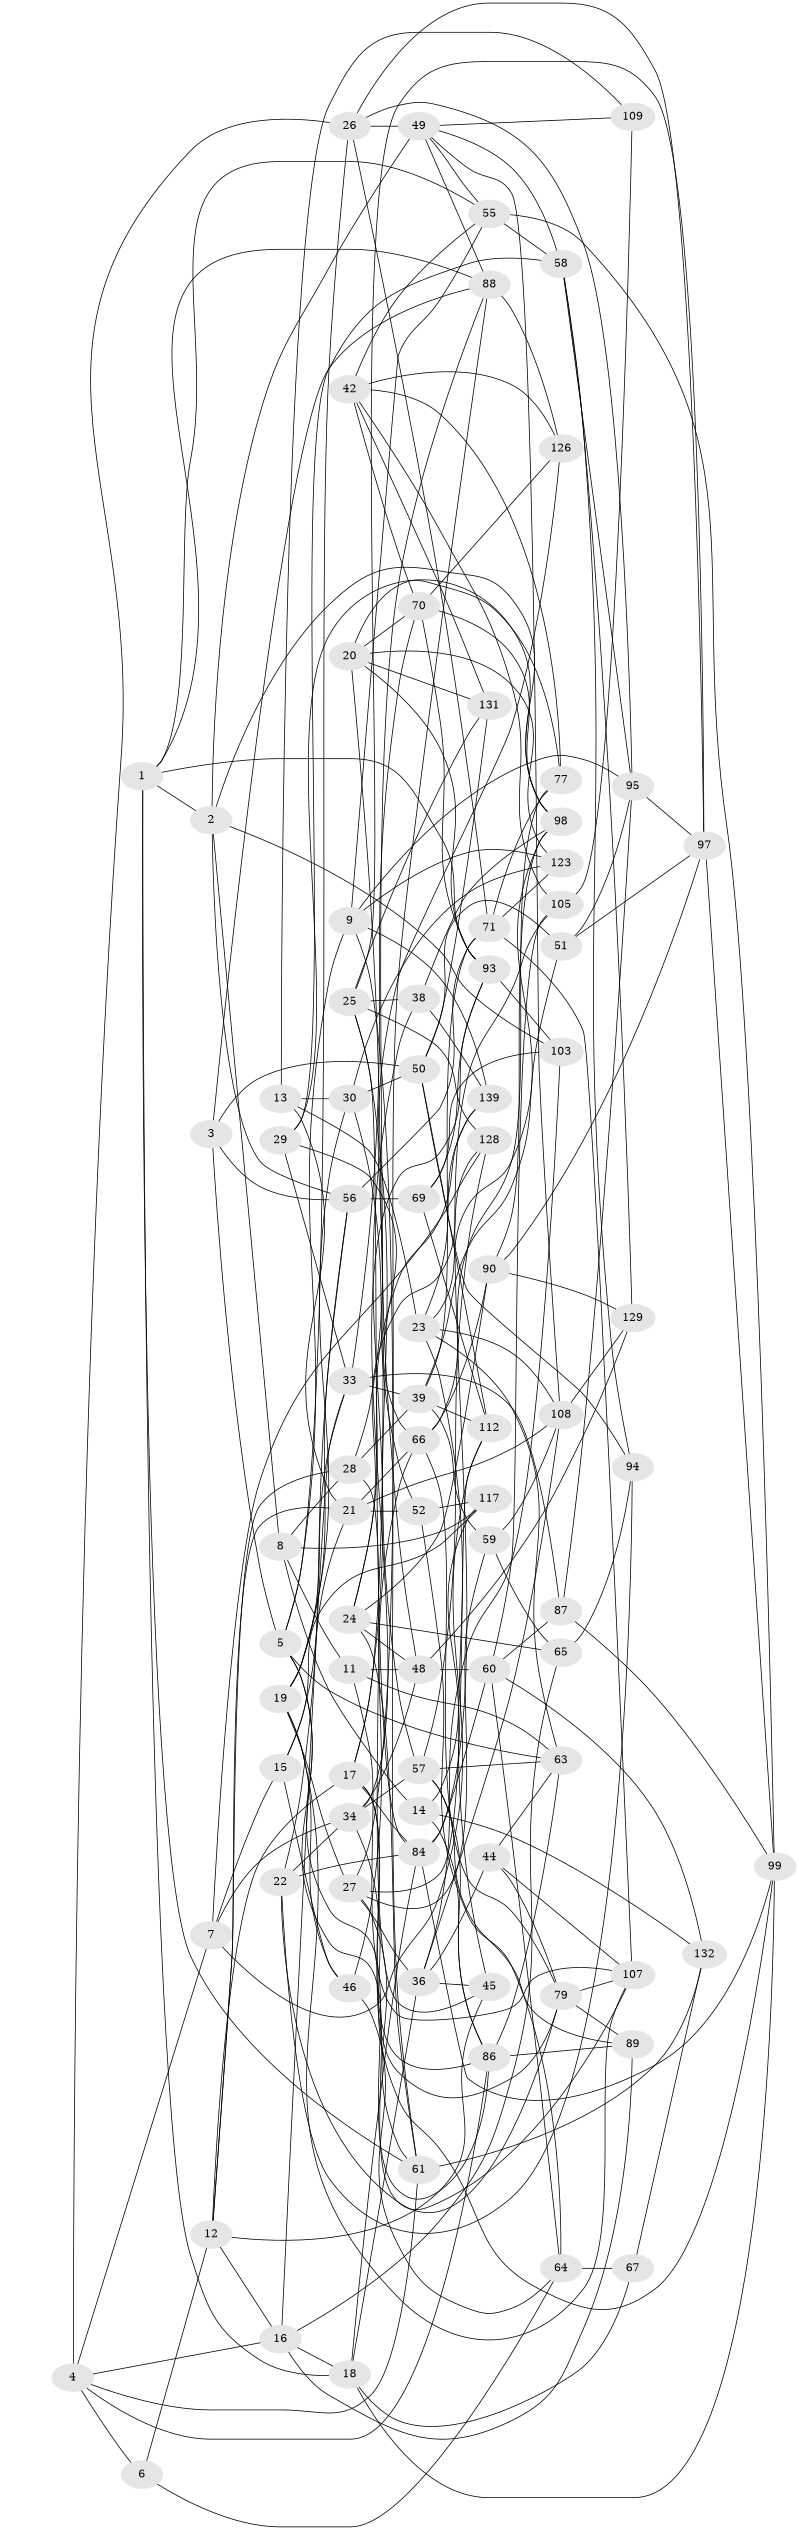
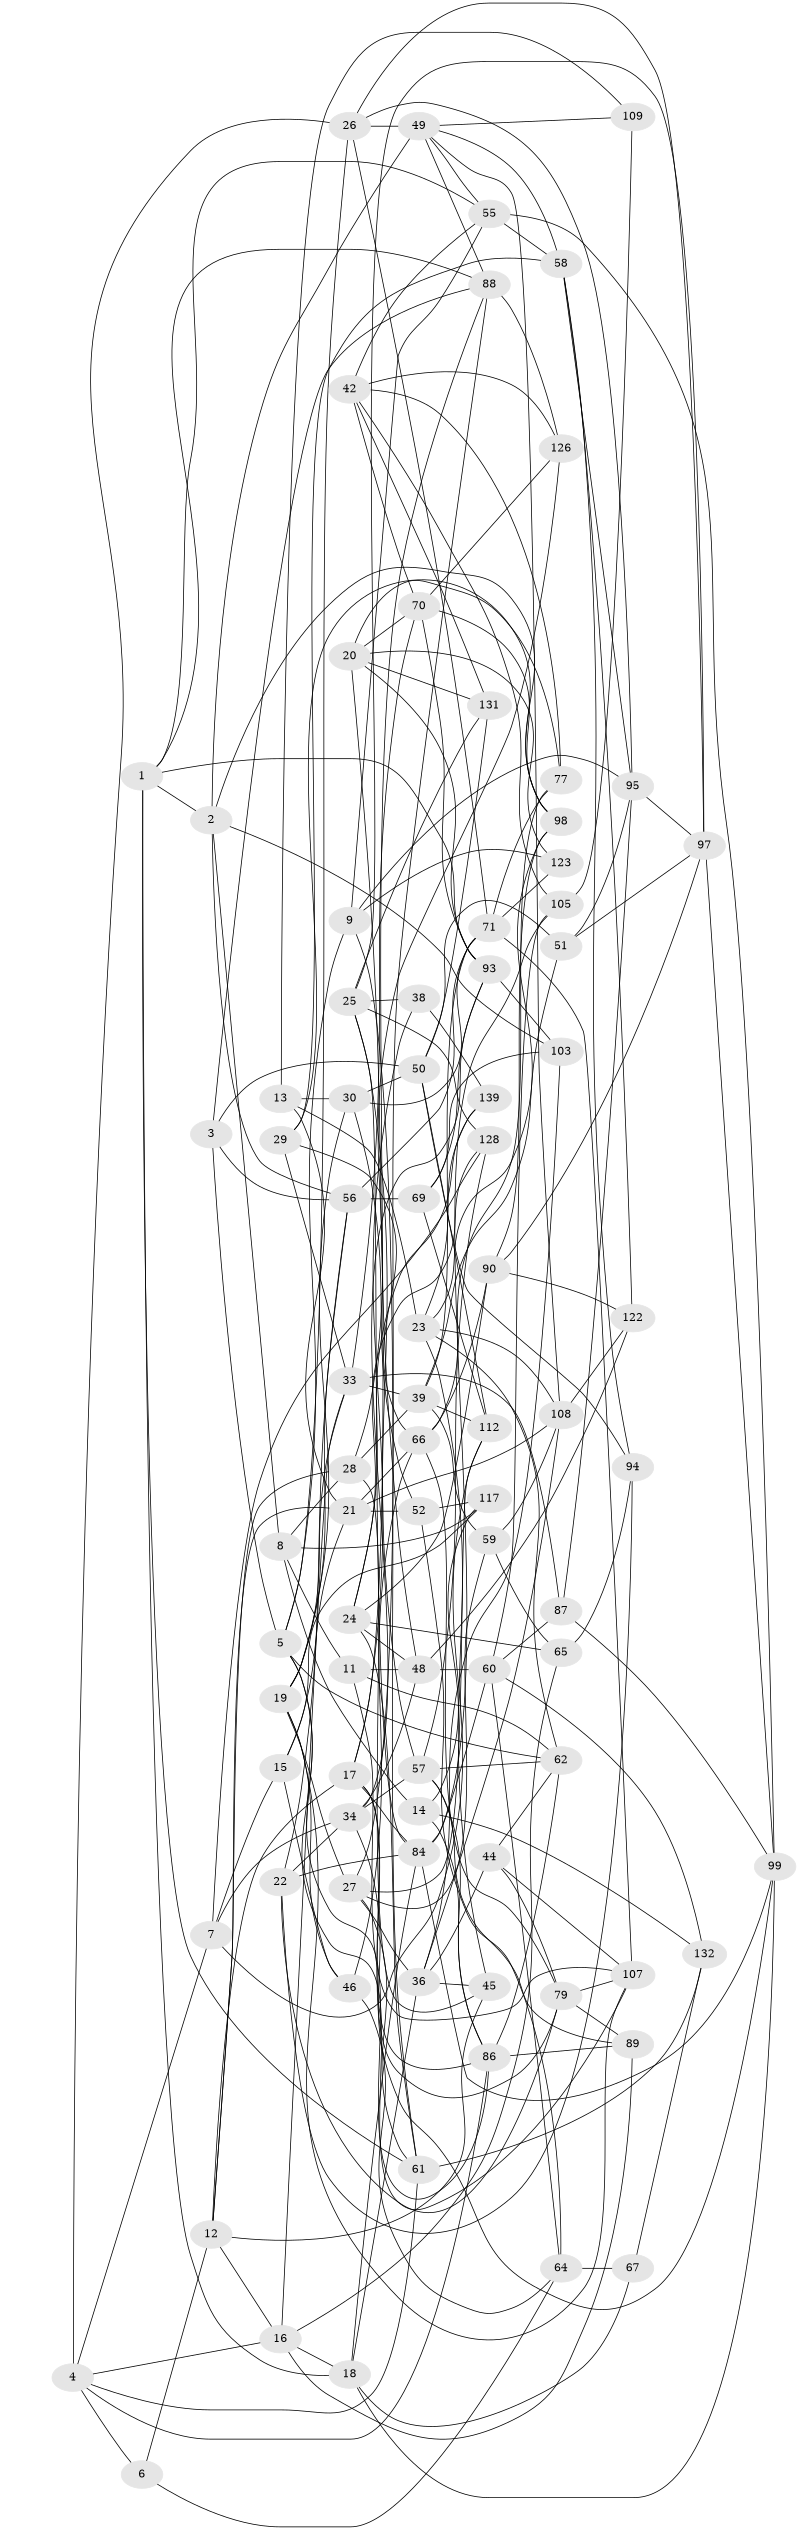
(488, 872) -> none
(416, 947) -> (460, 1028)
(439, 977) -> none
(633, 1318) -> (633, 1318)
(561, 1760) -> (561, 1760)
